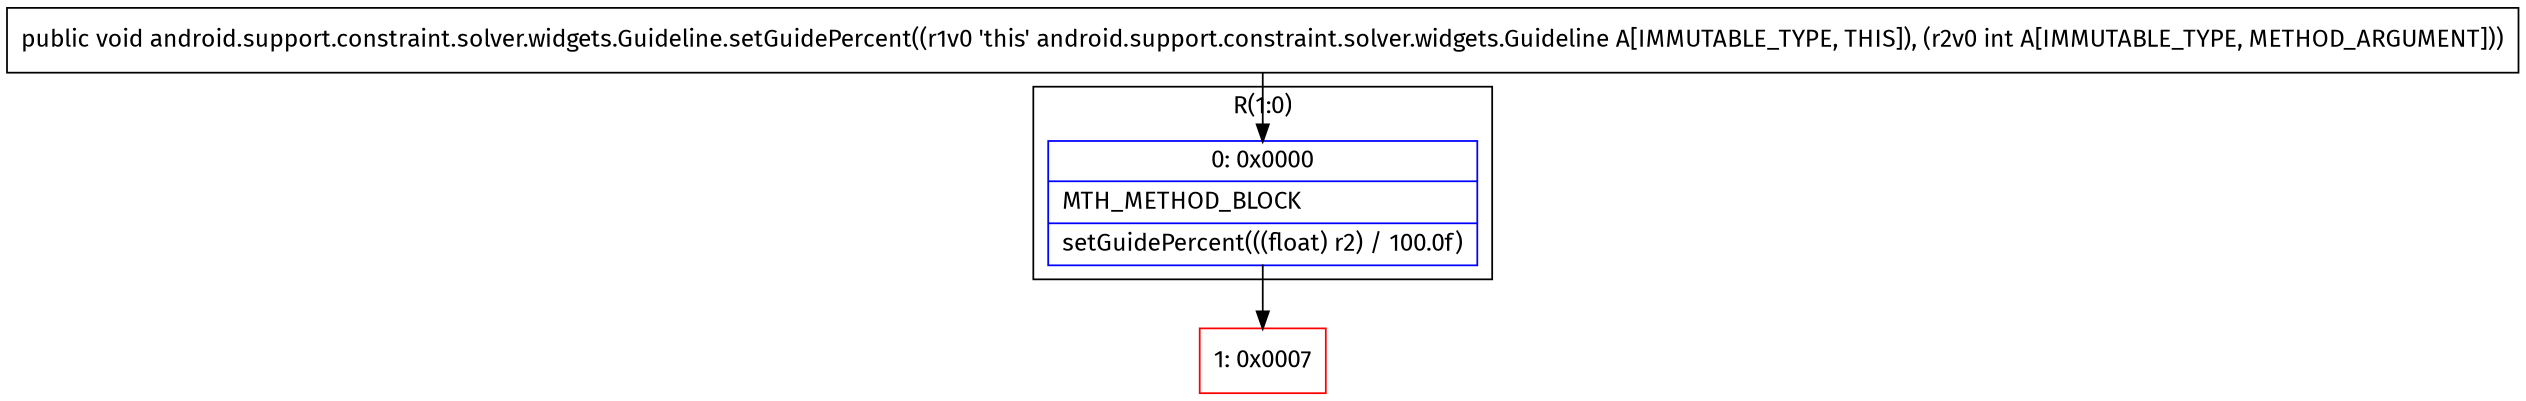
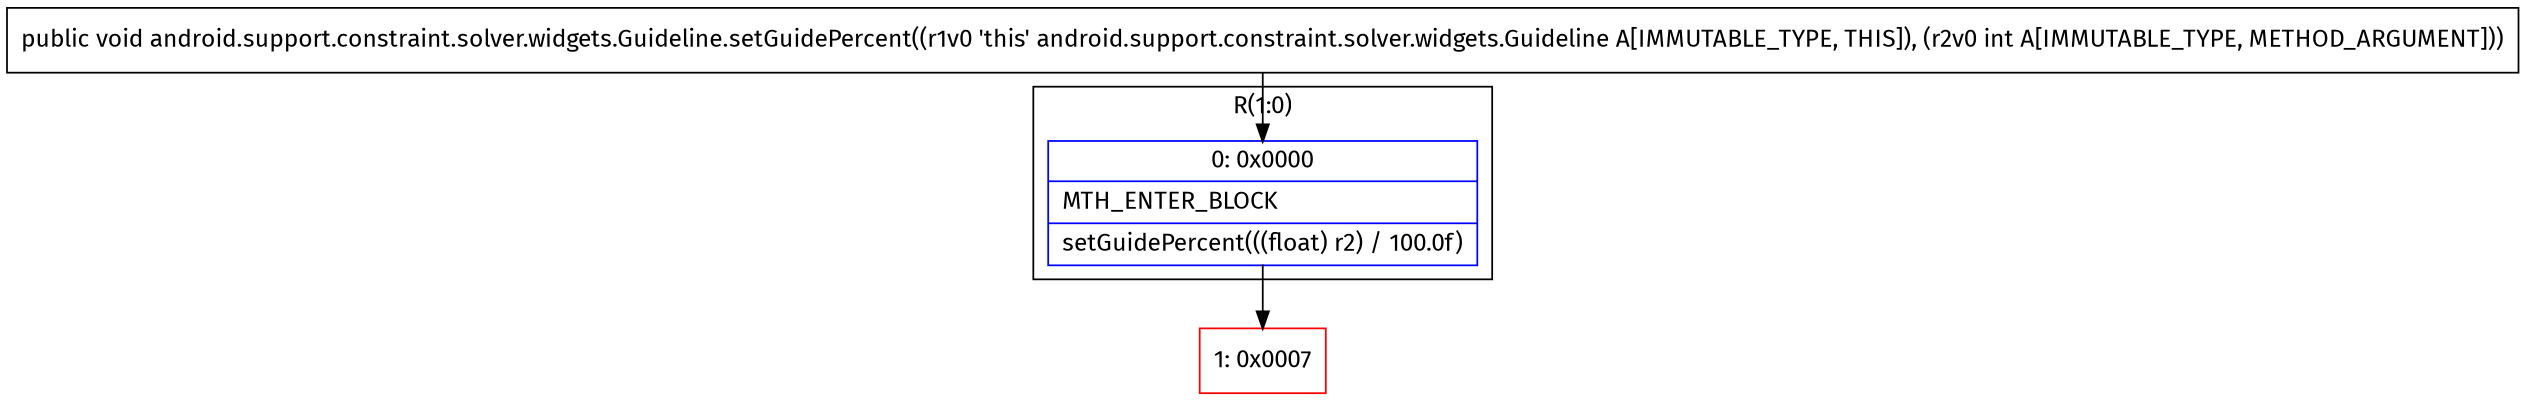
(1182, 201) -> (1171, 201)
